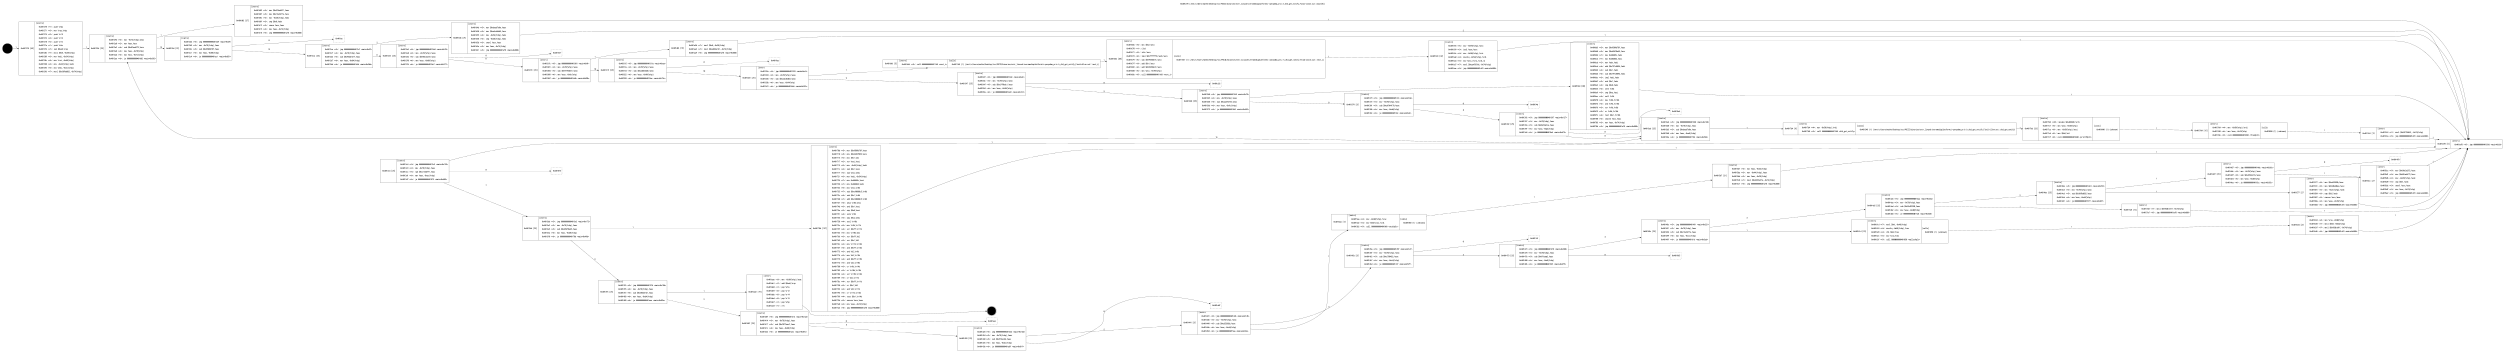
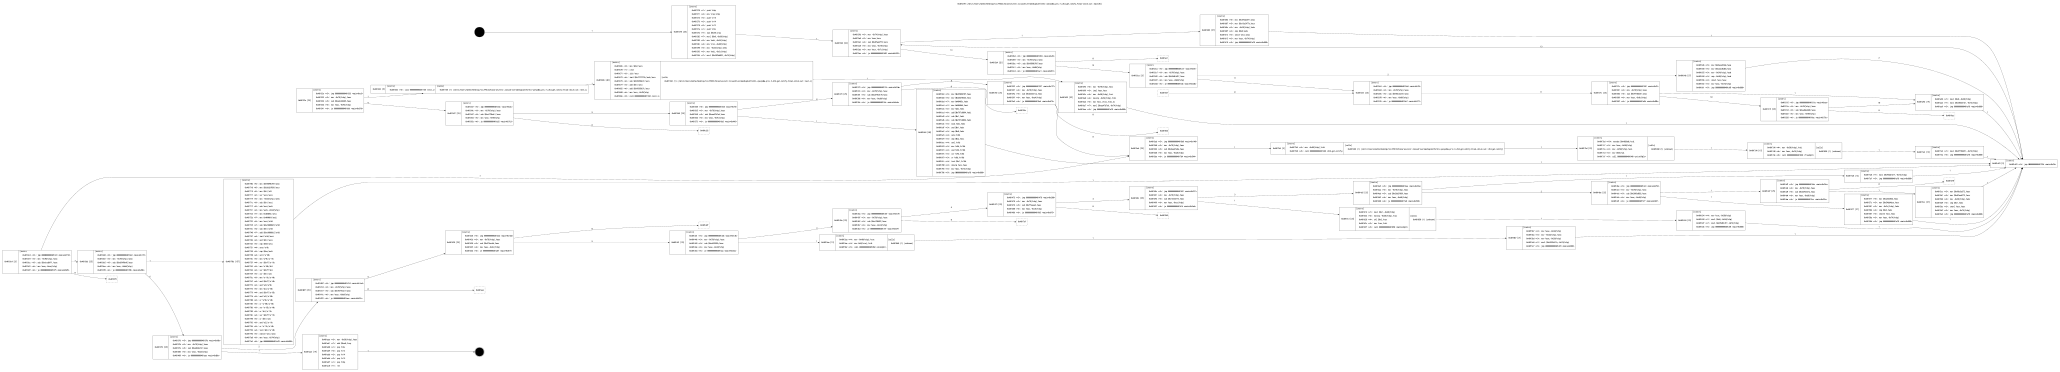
(499, 57) -> (1261, 93)
(703, 74) -> (1871, 106)
